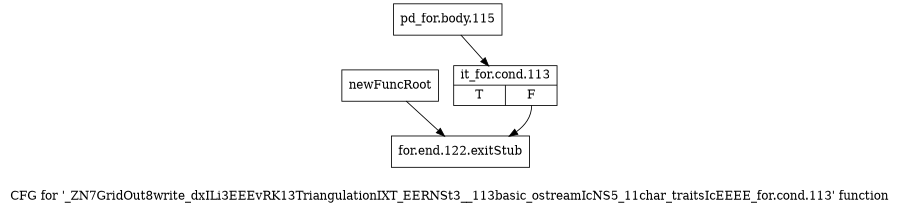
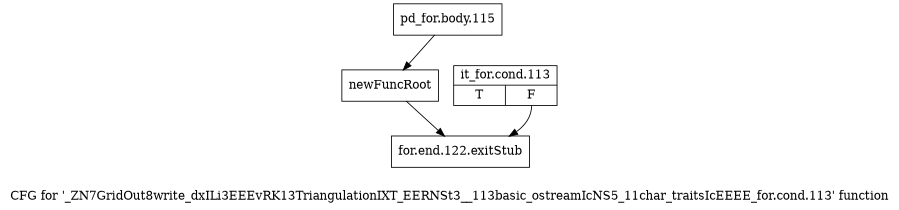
(472, 47) -> (422, 49)
